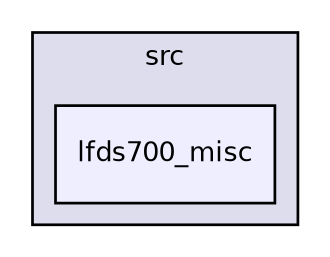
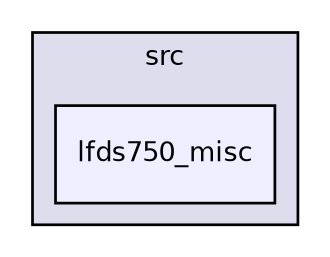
(165, 154) -> (165, 154)
